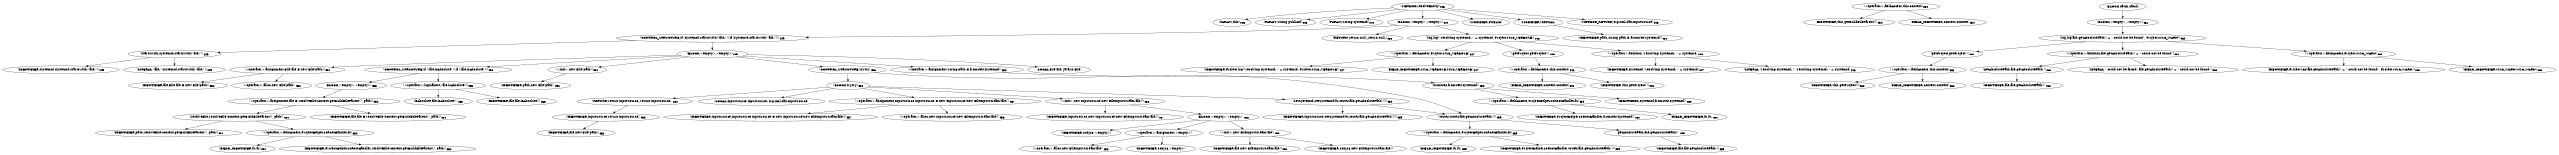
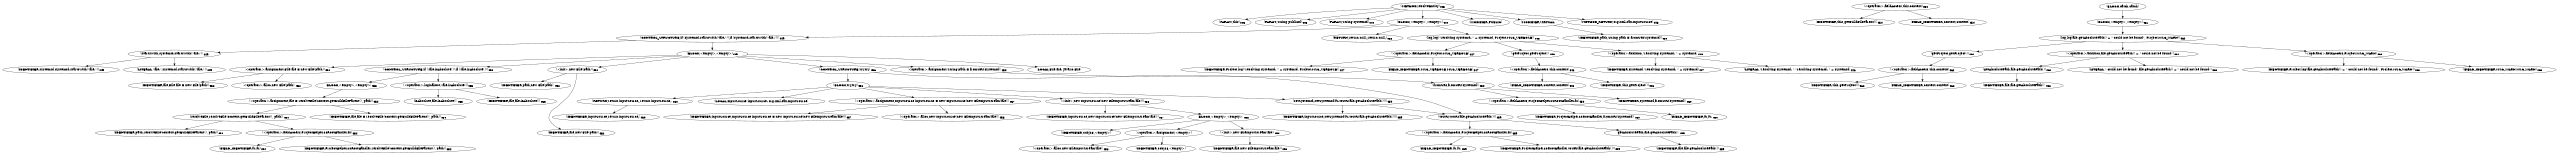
(592, 125) -> (561, 103)
(1356, 149) -> none
